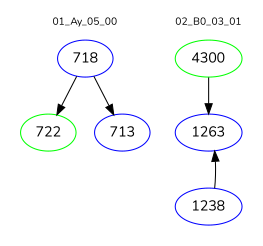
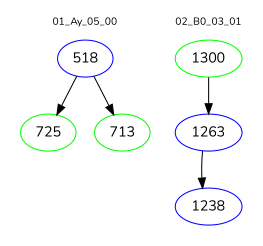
(85, 59) -> (85, 59)
(209, 59) -> (209, 59)
(48, 133) -> (48, 133)
(122, 133) -> (122, 133)
(216, 175) -> (202, 164)
